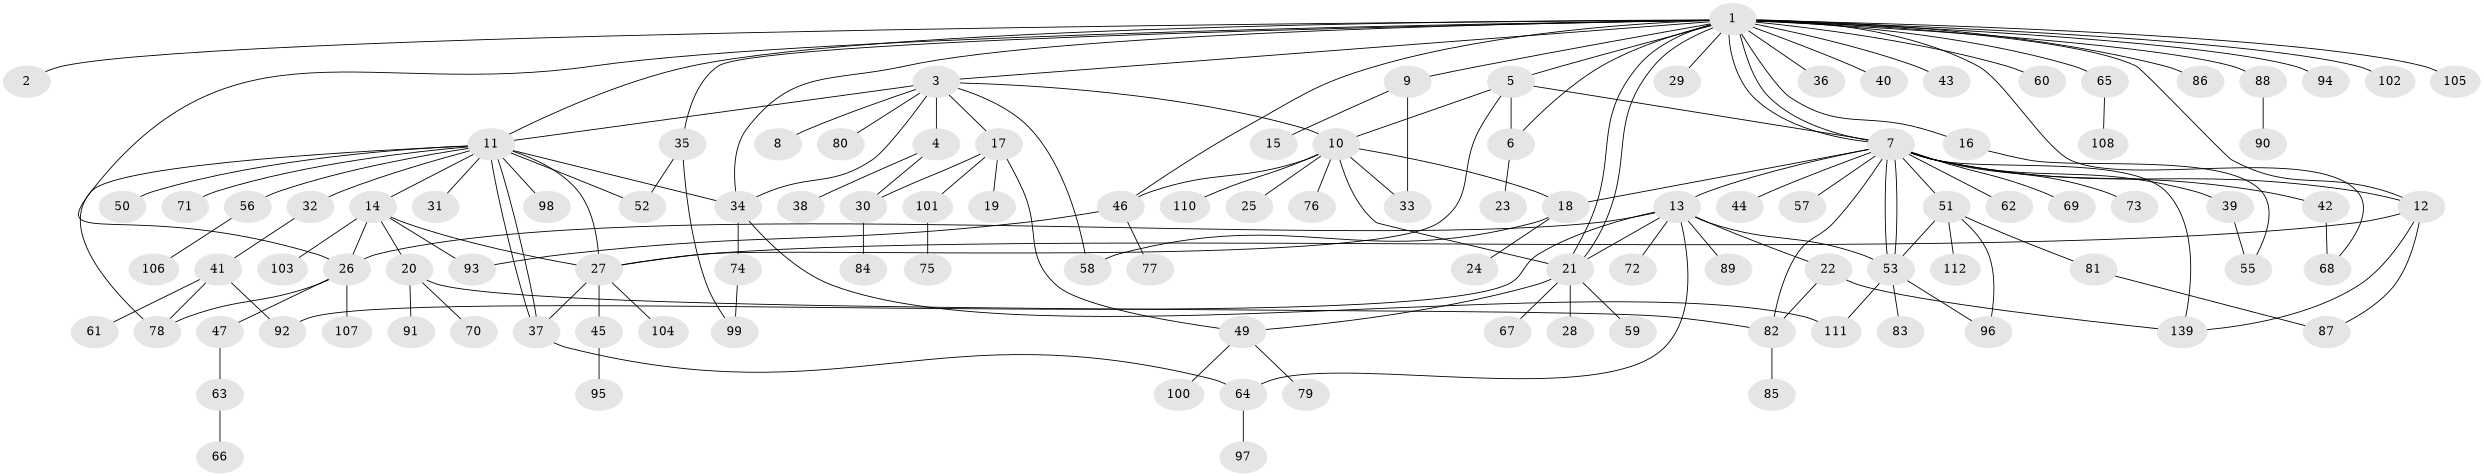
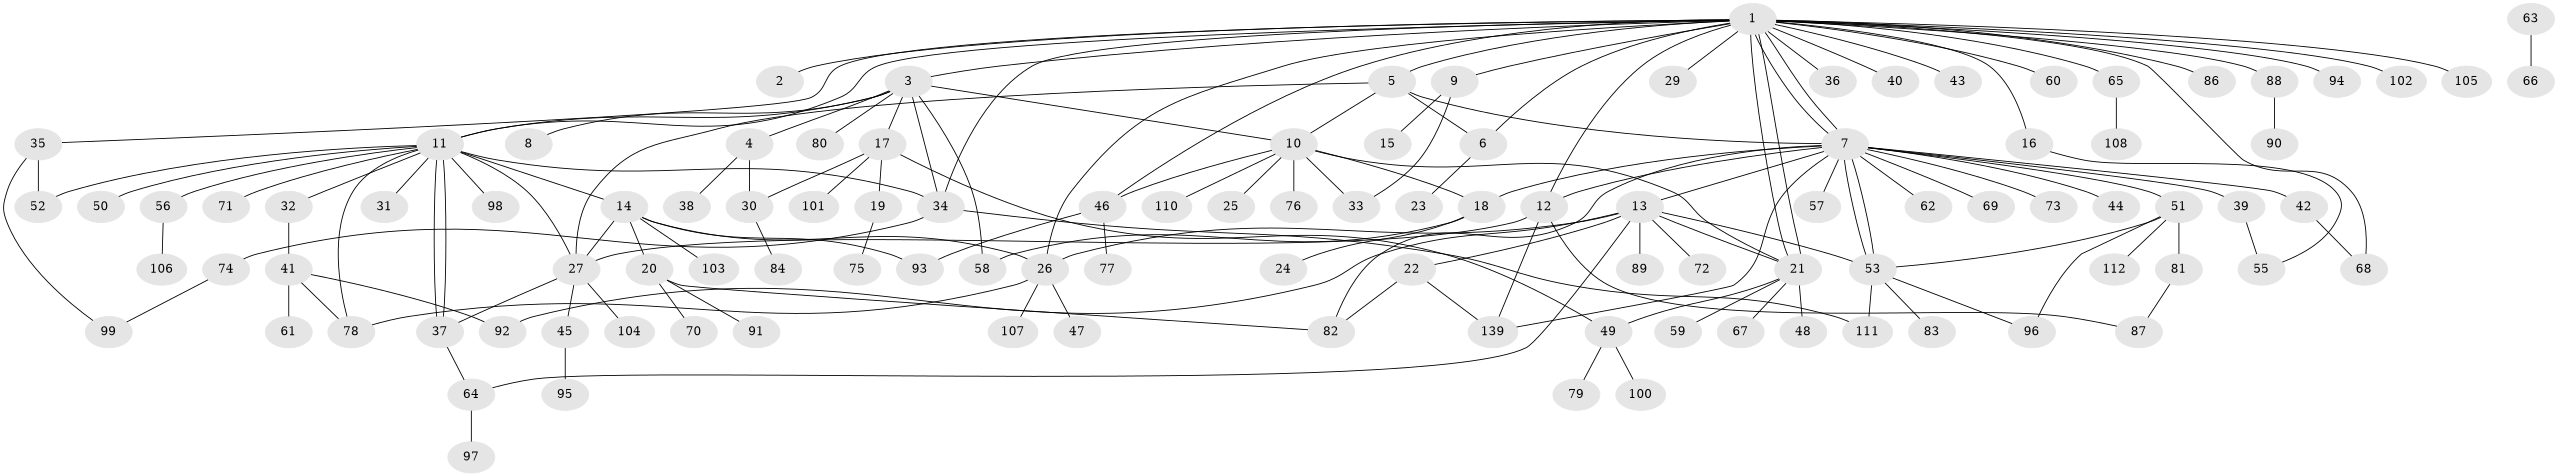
(928, 238) -> (868, 238)
(1570, 332) -> (1803, 332)
(220, 364) -> none
(1772, 395) -> none
